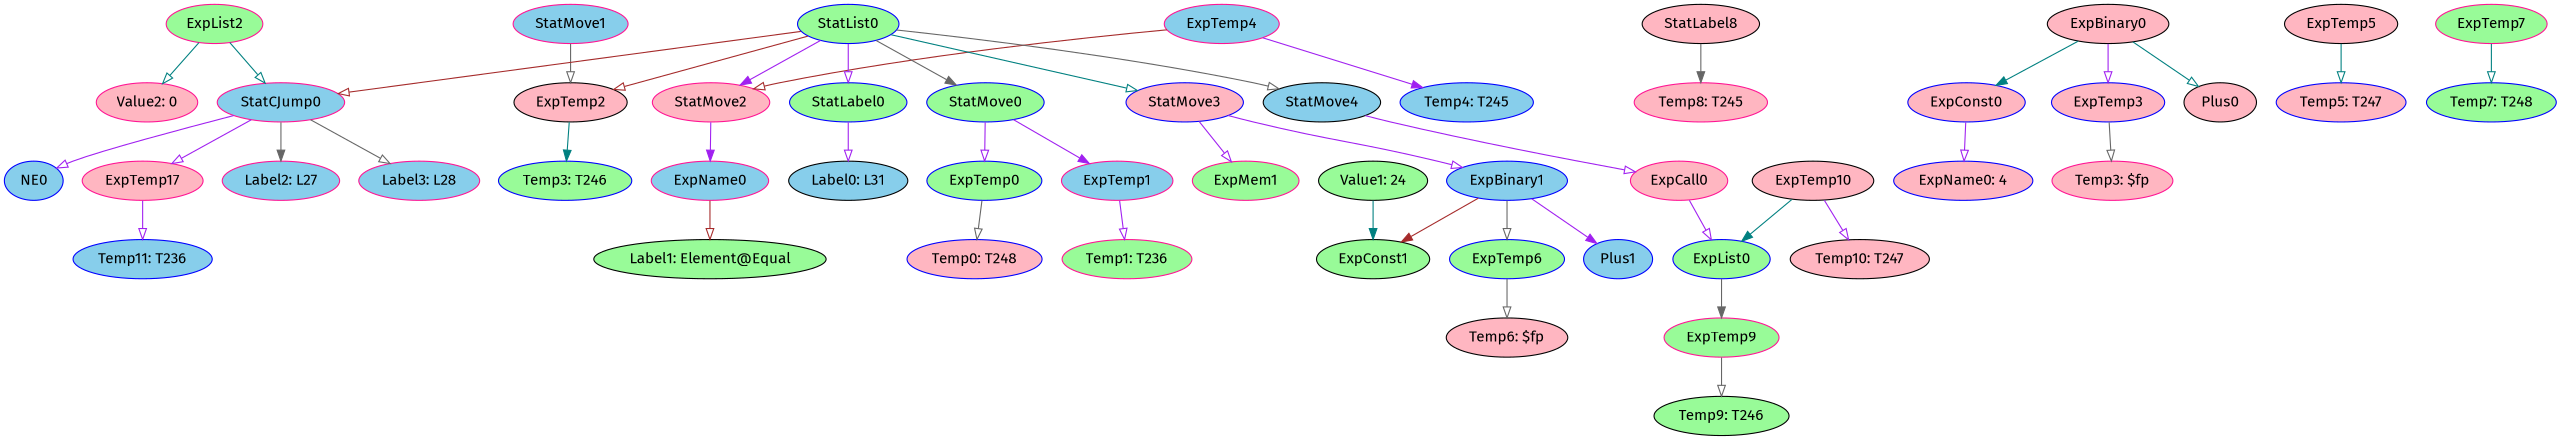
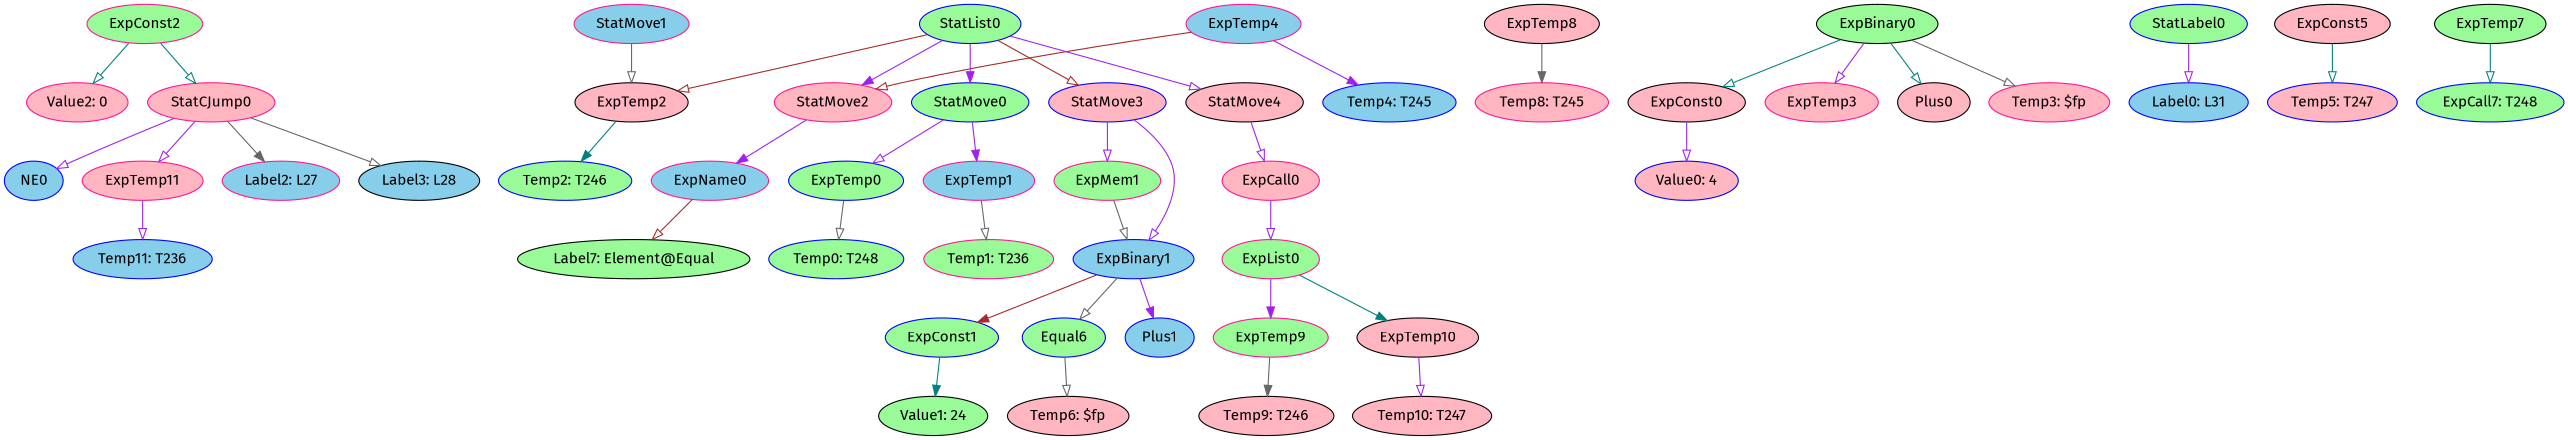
(215, 24) -> (145, 24)
(1701, 24) -> (1542, 24)
(2108, 24) -> (1877, 24)
(2341, 24) -> (2332, 24)
(2491, 24) -> (2490, 24)
(901, 54) -> (970, 58)
(1083, 54) -> (1100, 61)
(848, 58) -> none
(586, 60) -> none
(1009, 61) -> (1039, 63)
(2042, 61) -> (1787, 61)
(281, 102) -> (211, 102)
(1322, 102) -> (1245, 102)
(1967, 102) -> (1687, 102)
(2108, 102) -> (1822, 102)
(2491, 102) -> (2490, 102)
(2110, 136) -> (1958, 61)
(143, 181) -> (143, 181)
(419, 181) -> (419, 181)
(565, 181) -> (565, 181)
(848, 181) -> (2189, 102)
(1963, 181) -> (1687, 181)
none -> (1119, 215)
(1121, 215) -> (983, 215)
(1373, 215) -> (938, 371)
(1771, 217) -> (1338, 295)
(710, 259) -> (634, 259)
(975, 259) -> (836, 259)
(1373, 259) -> (942, 338)
(1507, 259) -> (1064, 338)
(1722, 259) -> (1271, 259)
(1722, 293) -> (1271, 293)
(1722, 371) -> (1269, 371)
(1722, 416) -> (1266, 416)
